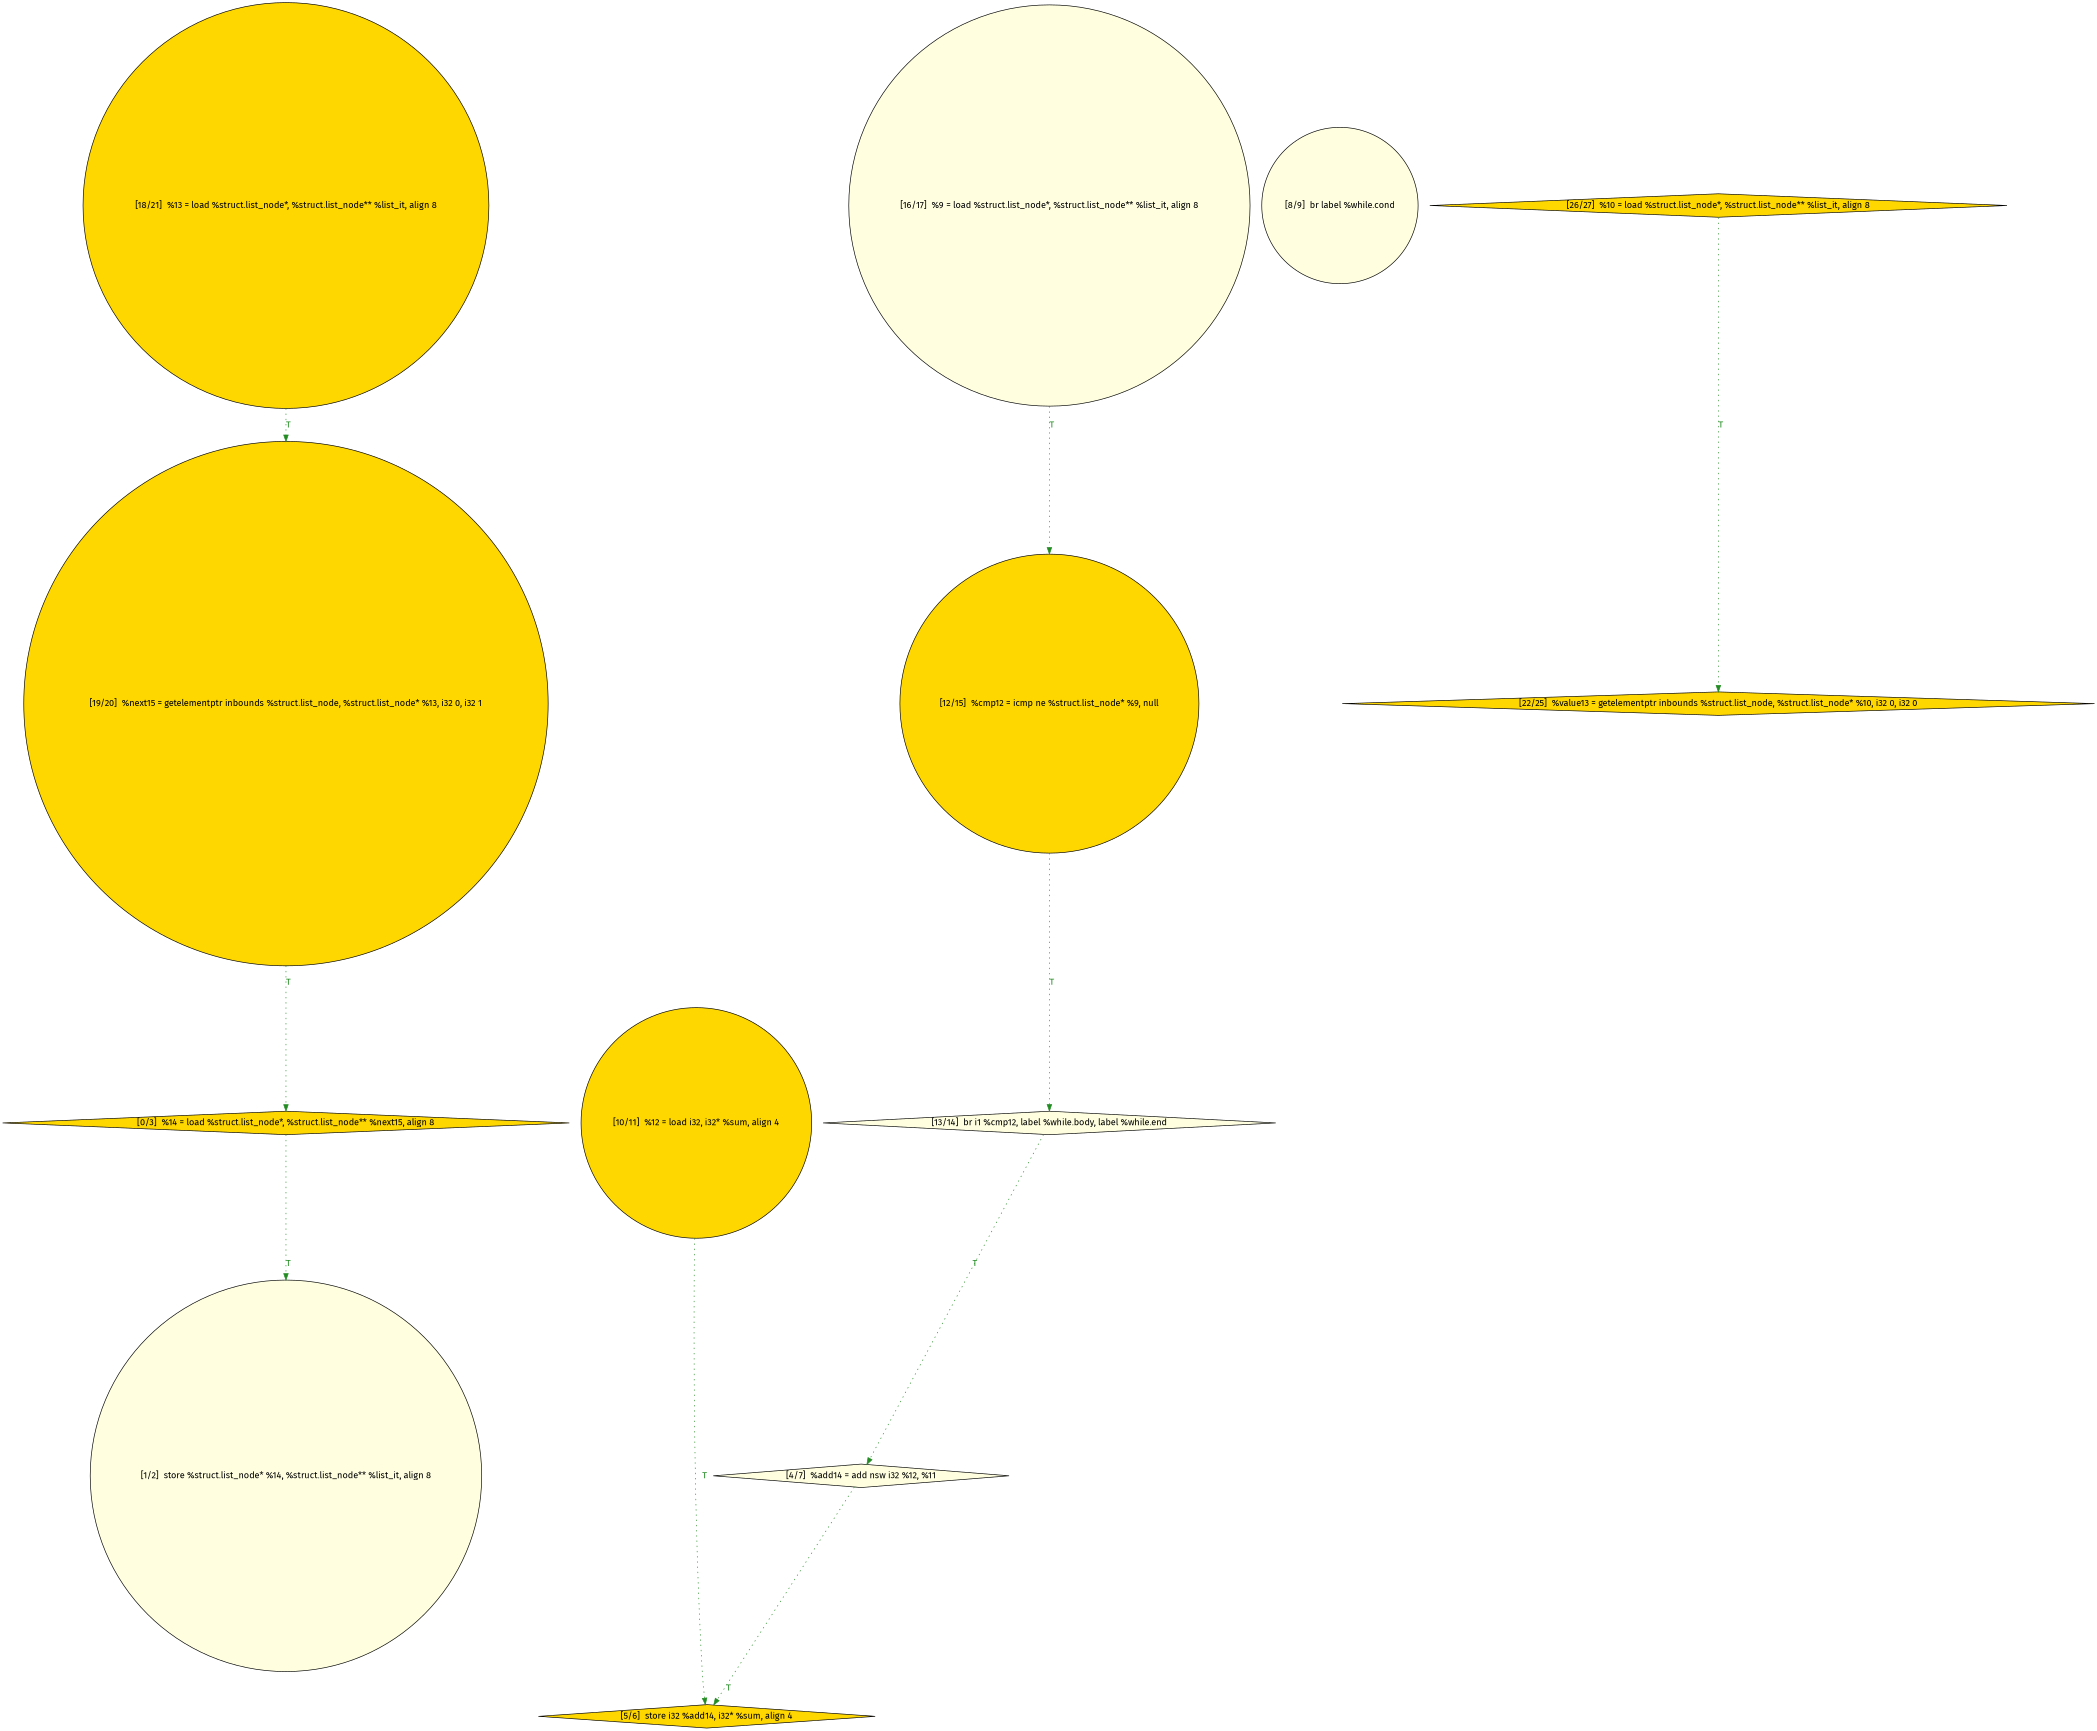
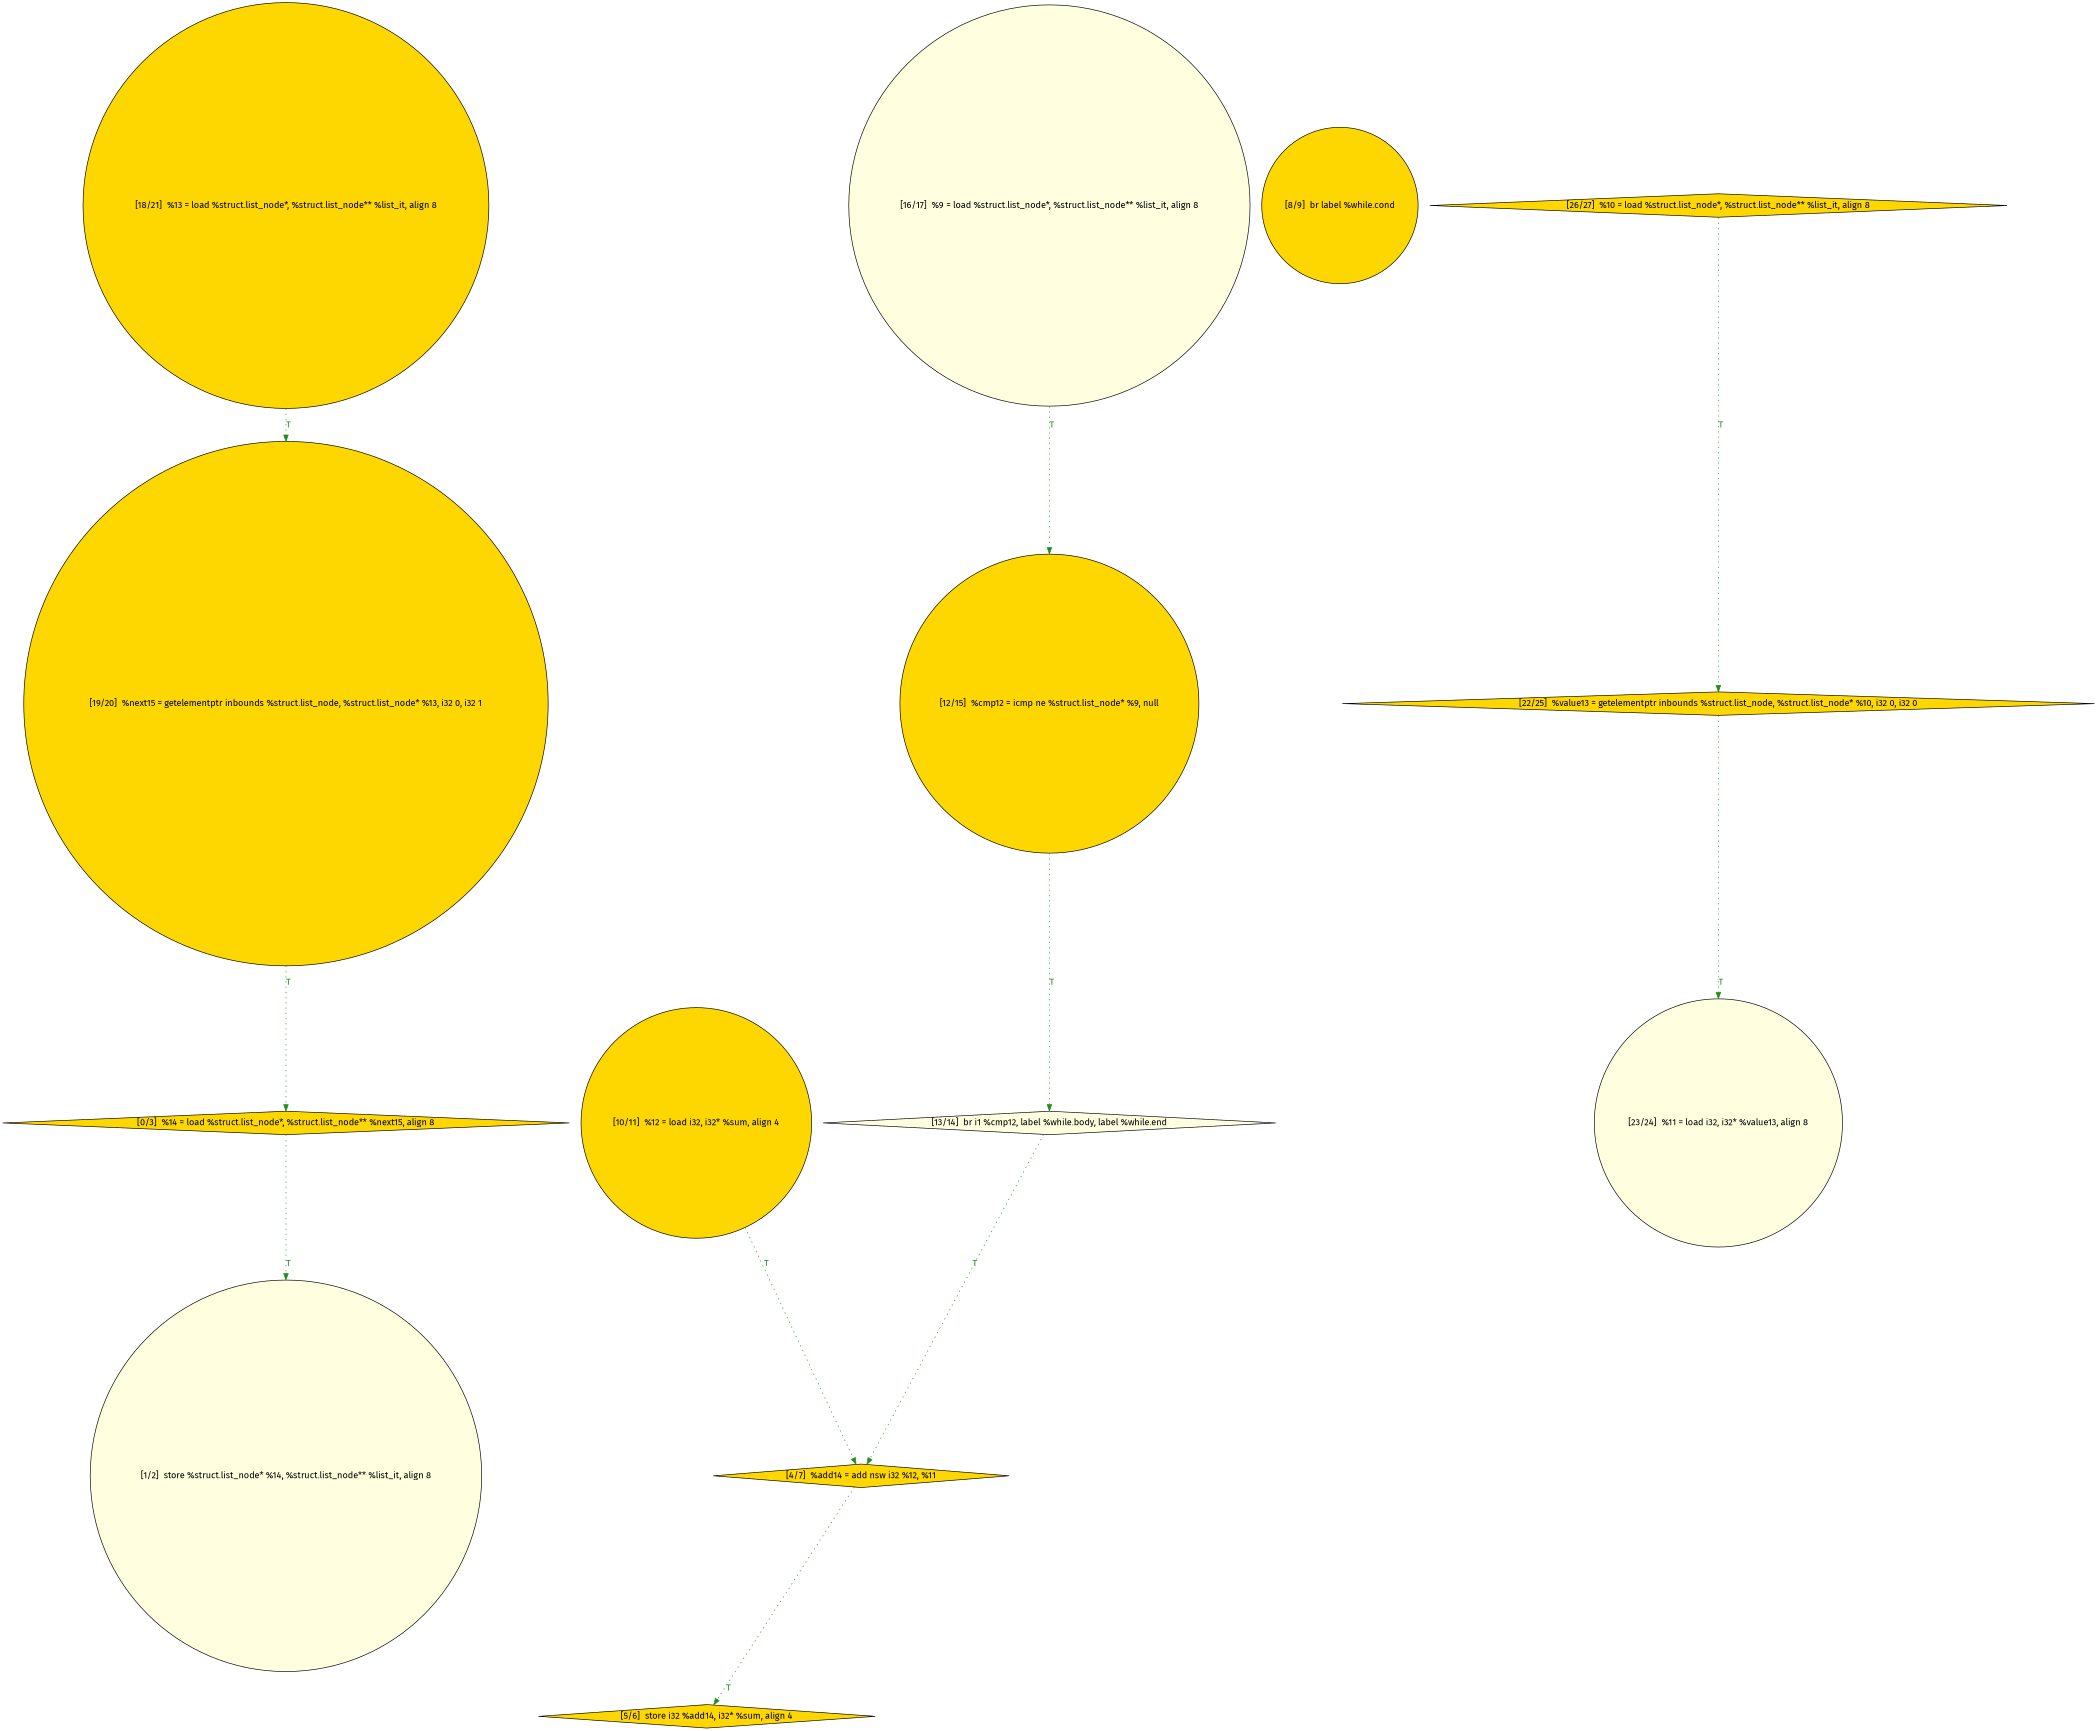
(1340, 206) -> (1340, 206)
none -> (1718, 1123)
(695, 1468) -> (799, 1343)
(861, 1476) -> (861, 1476)
